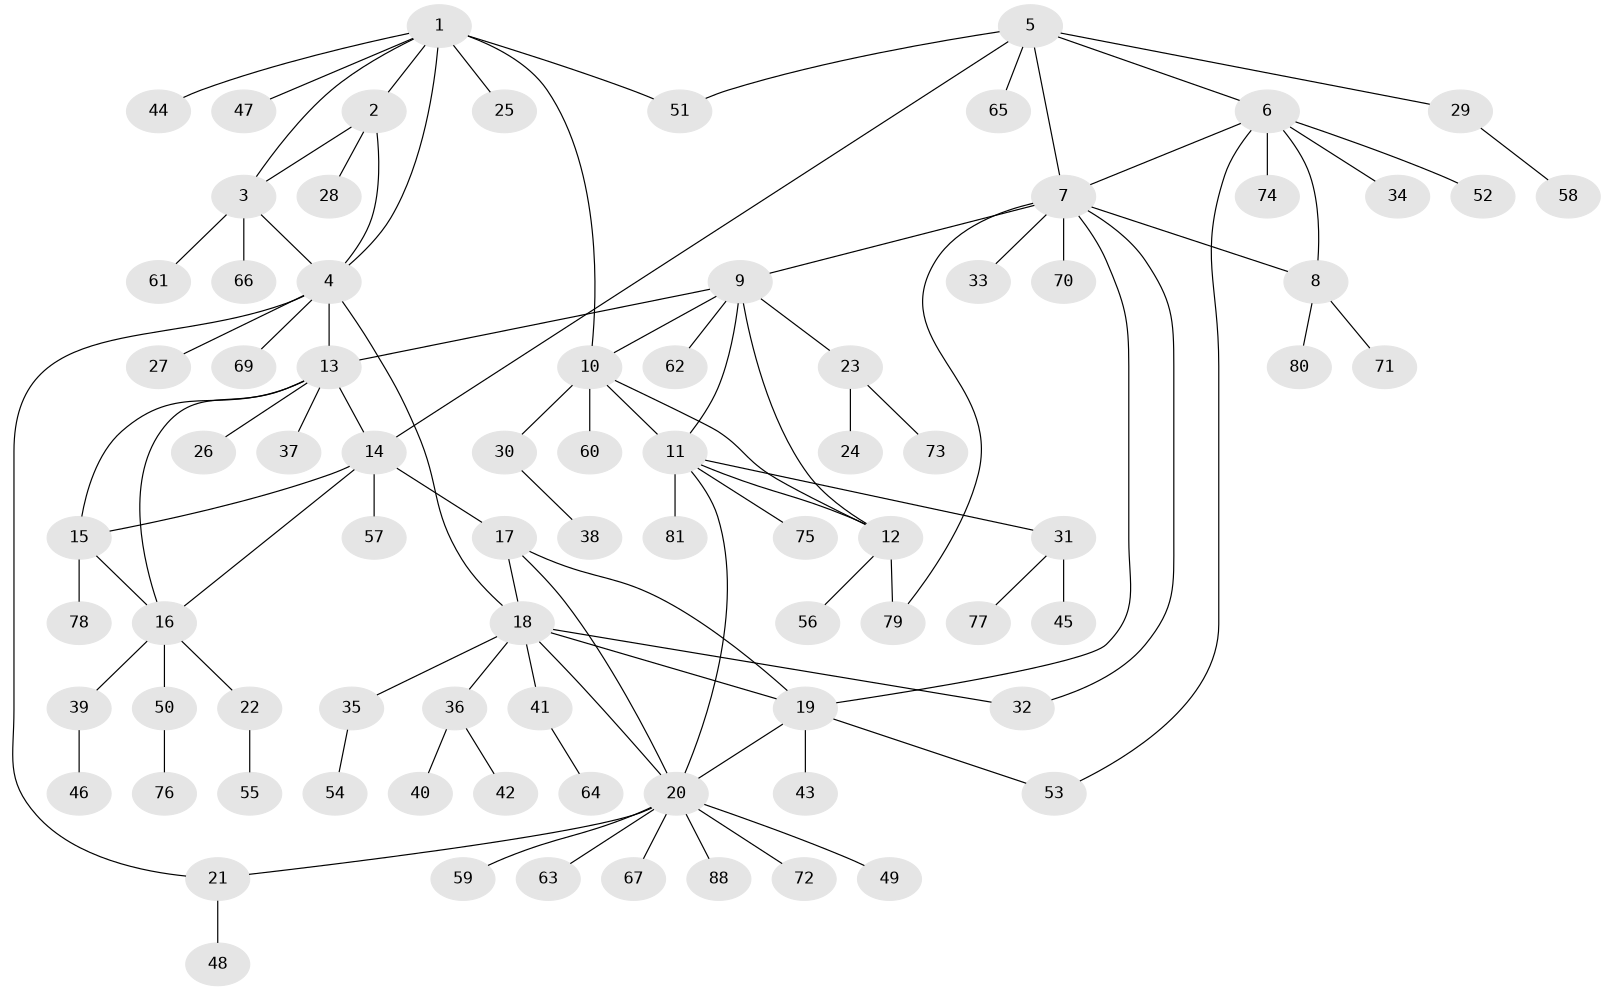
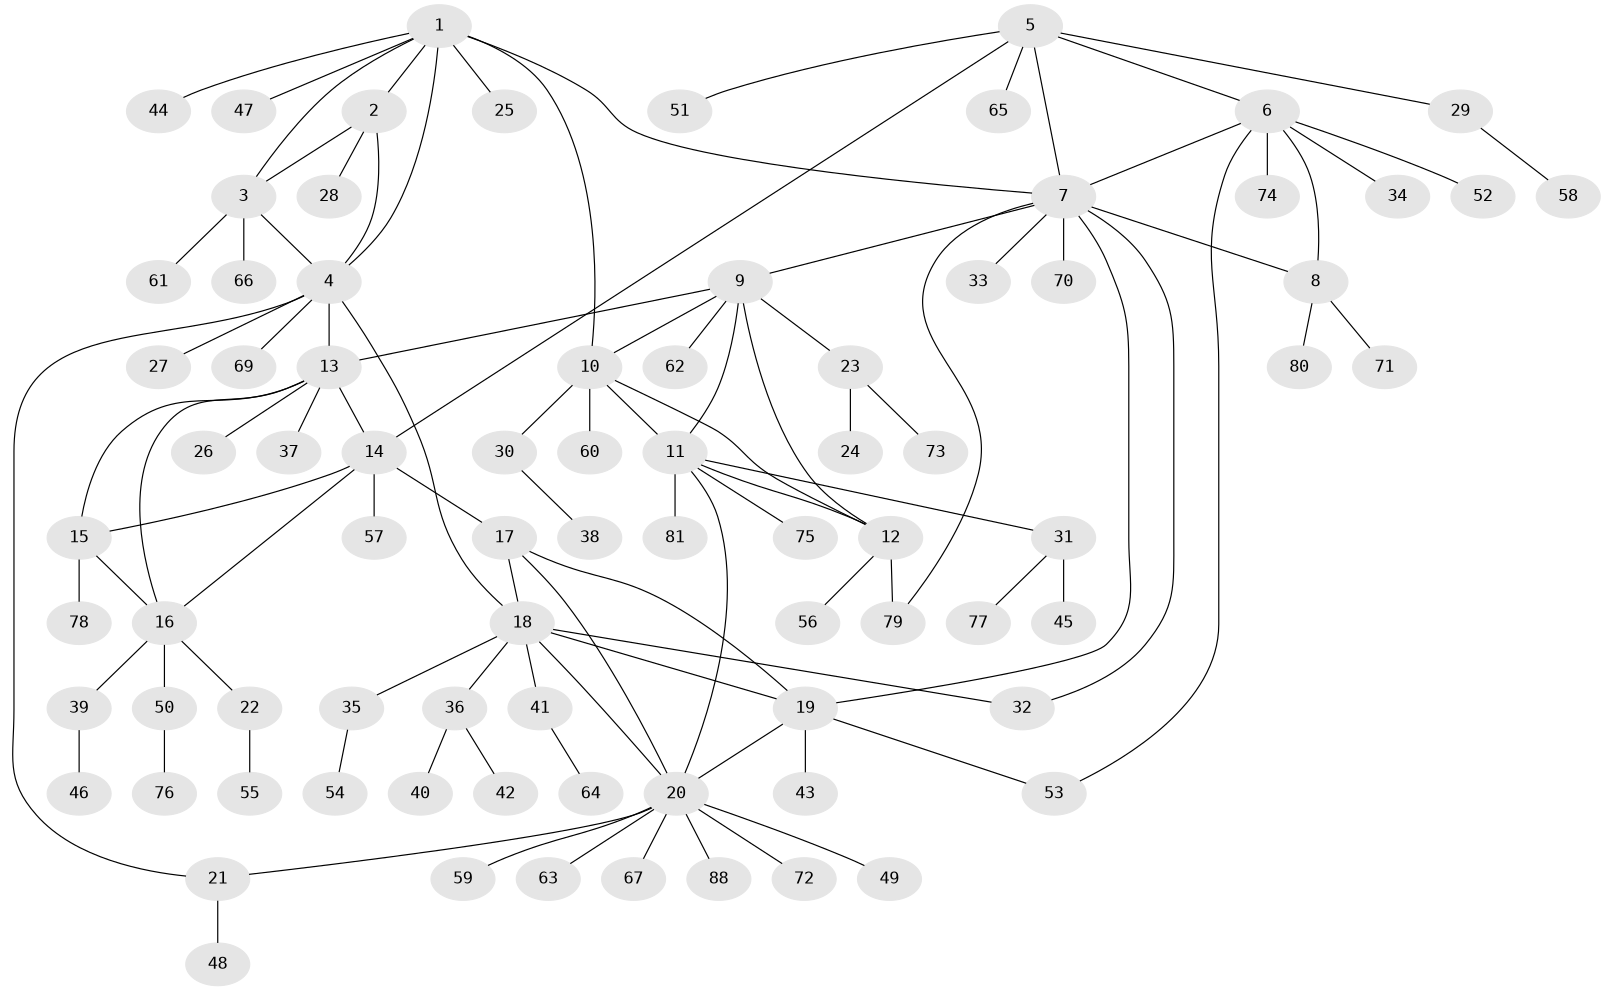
(561, 66) -> (735, 158)
